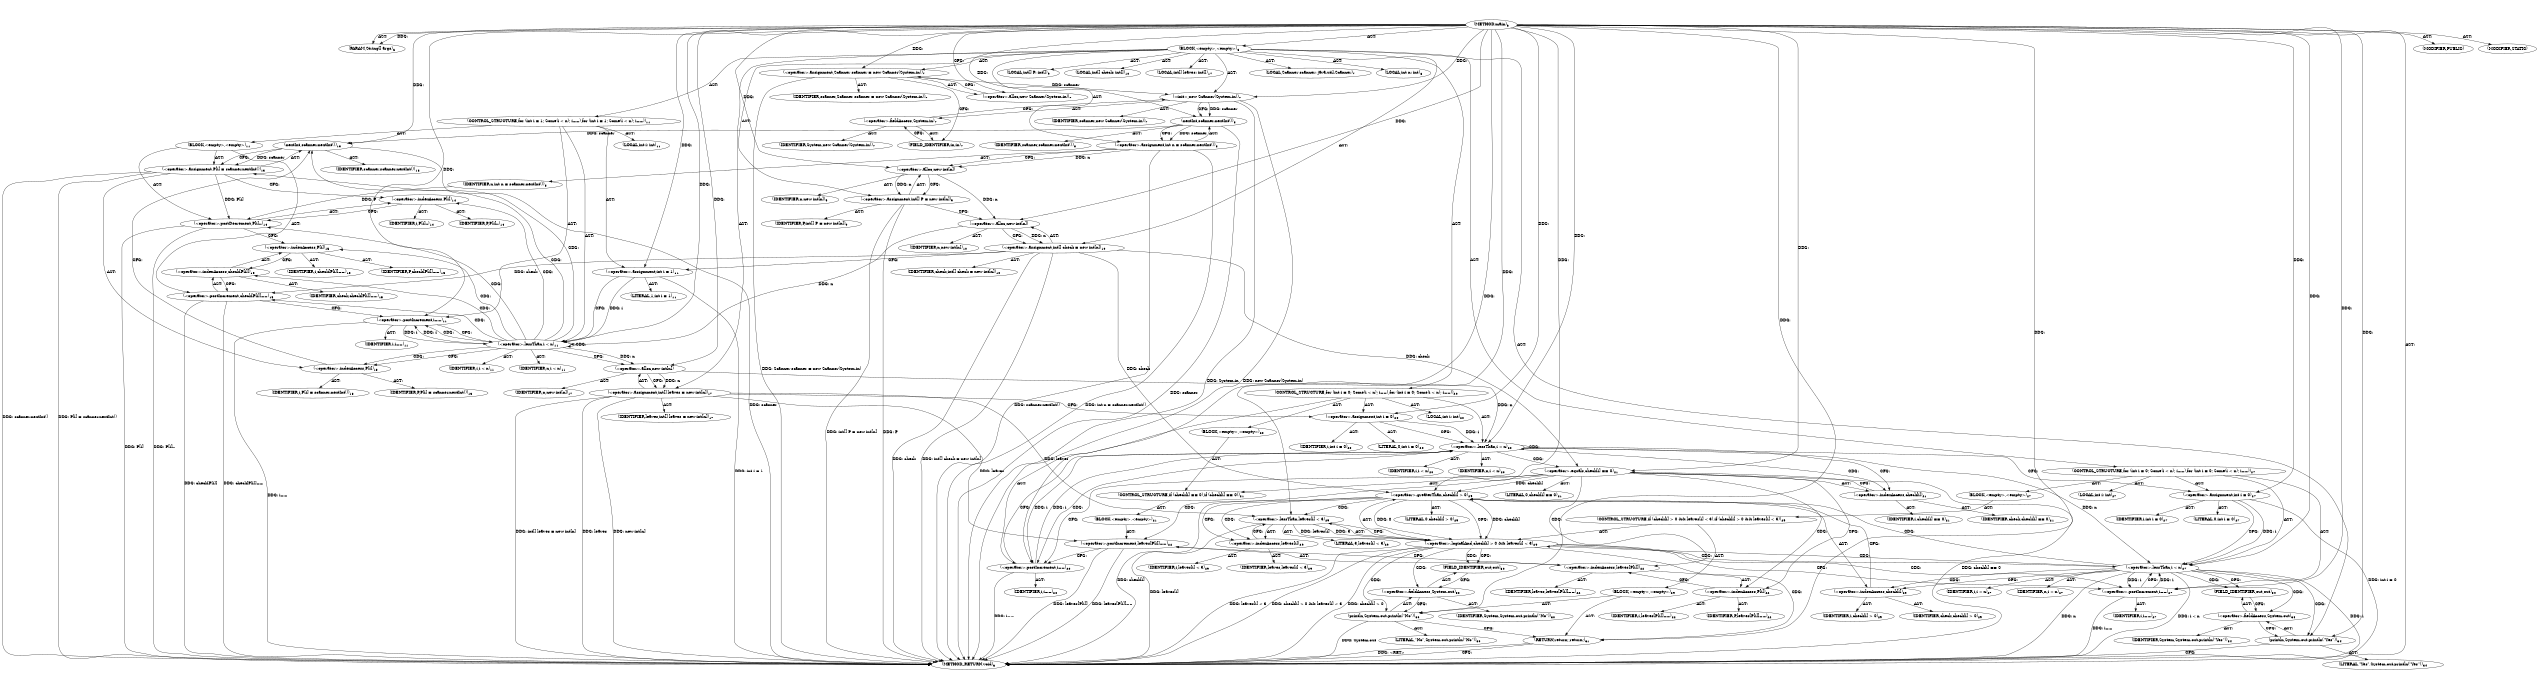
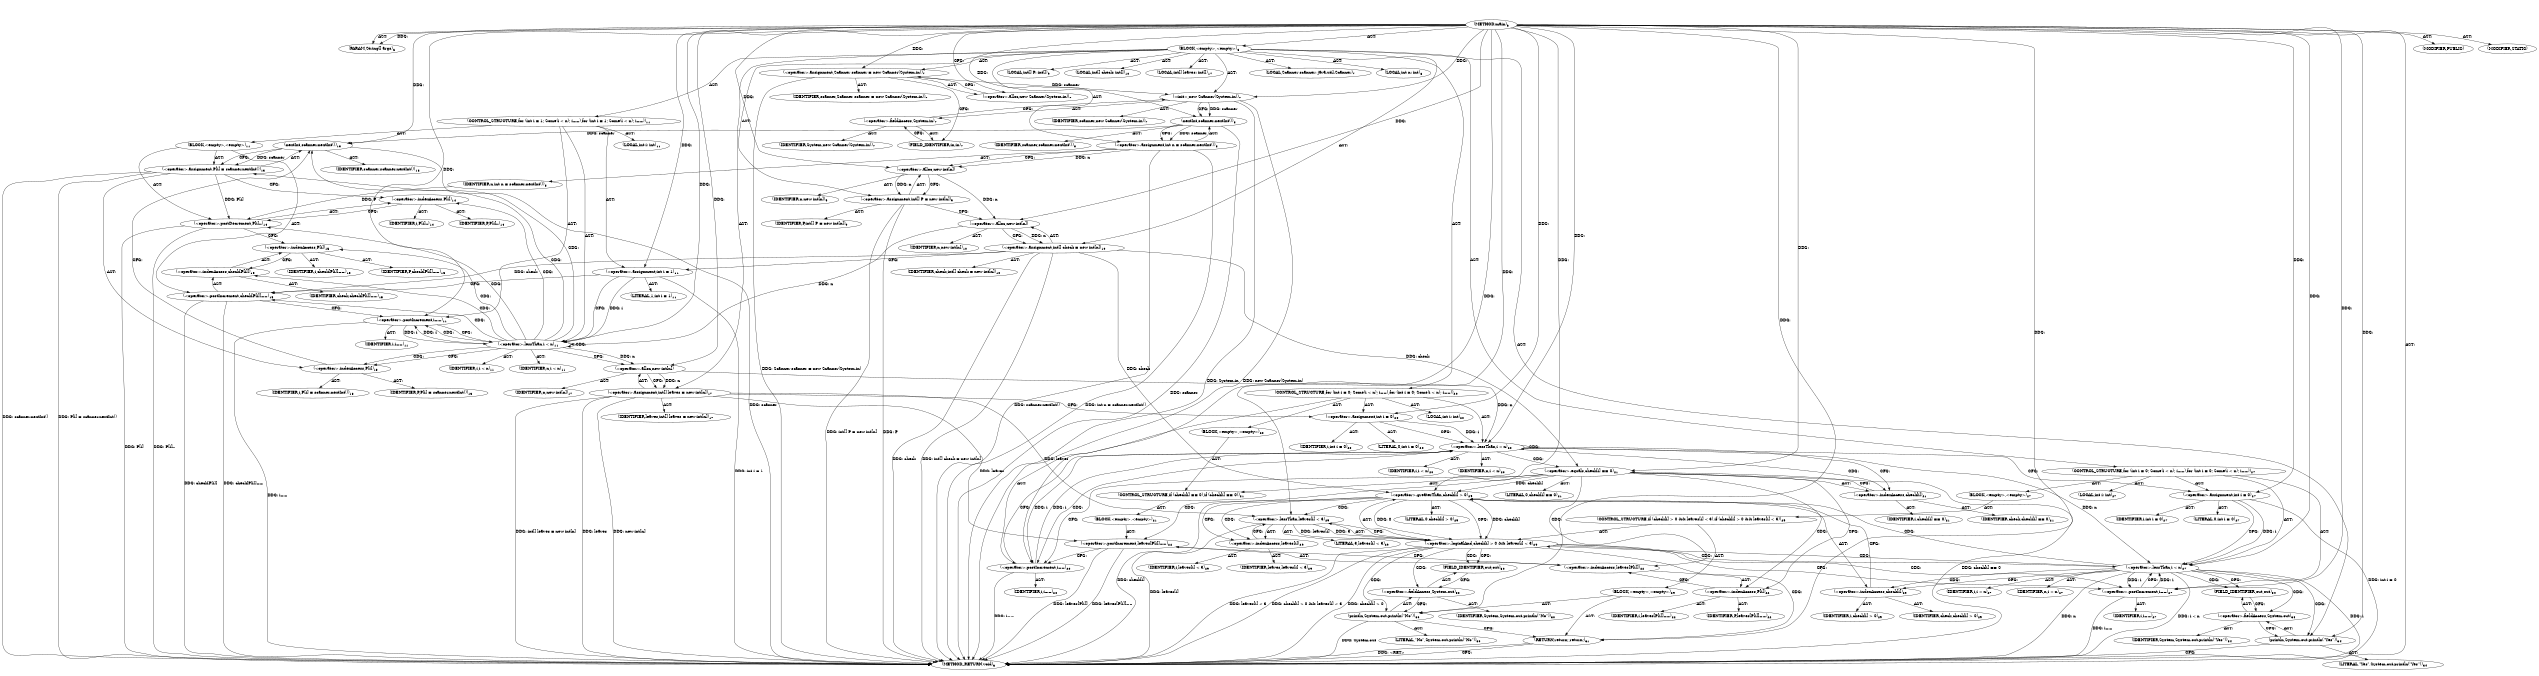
(224, 283) -> (437, 287)
(1543, 592) -> none
